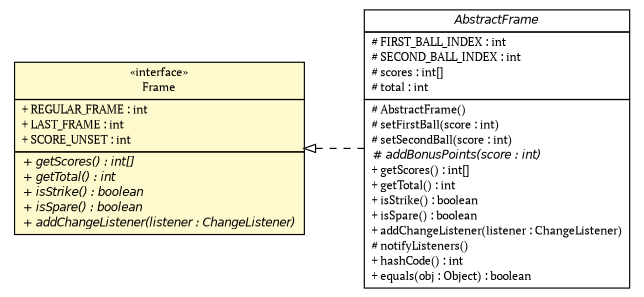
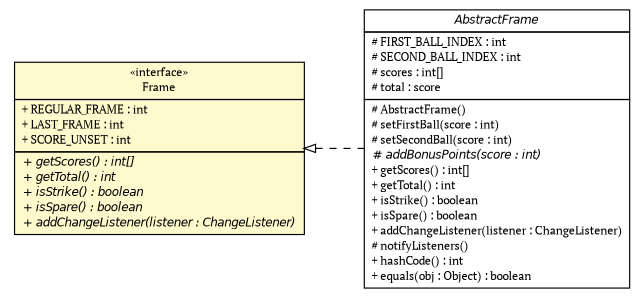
(400, 88) -> (406, 88)
